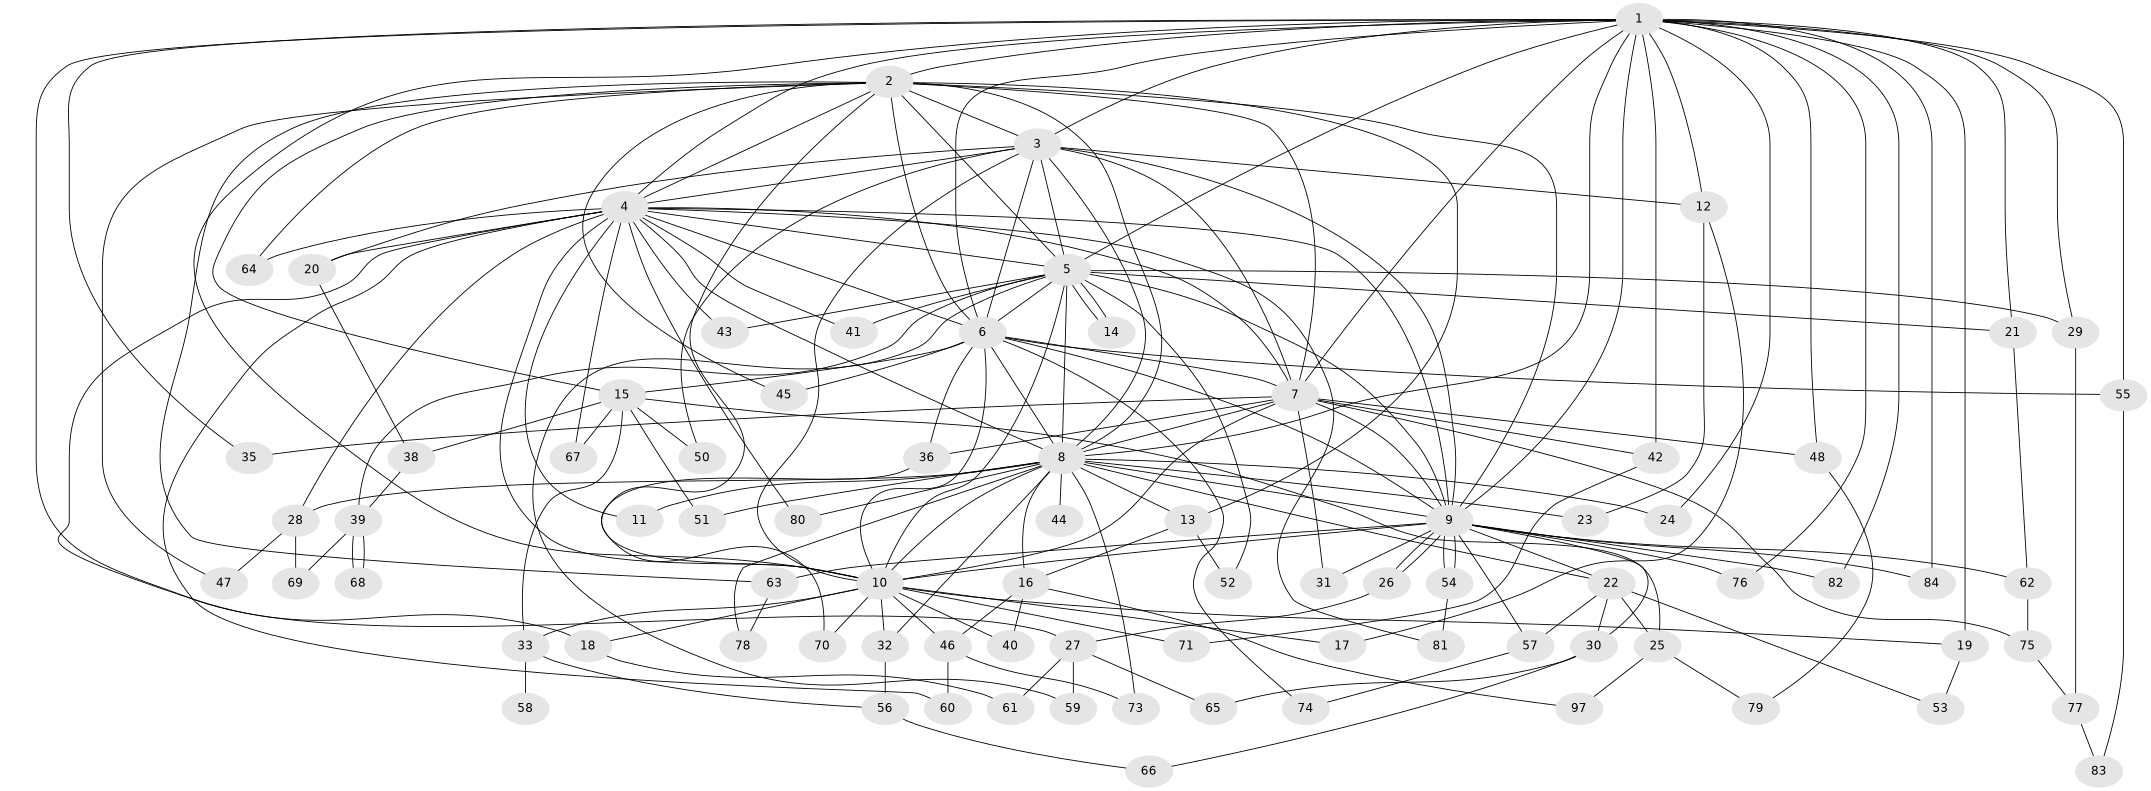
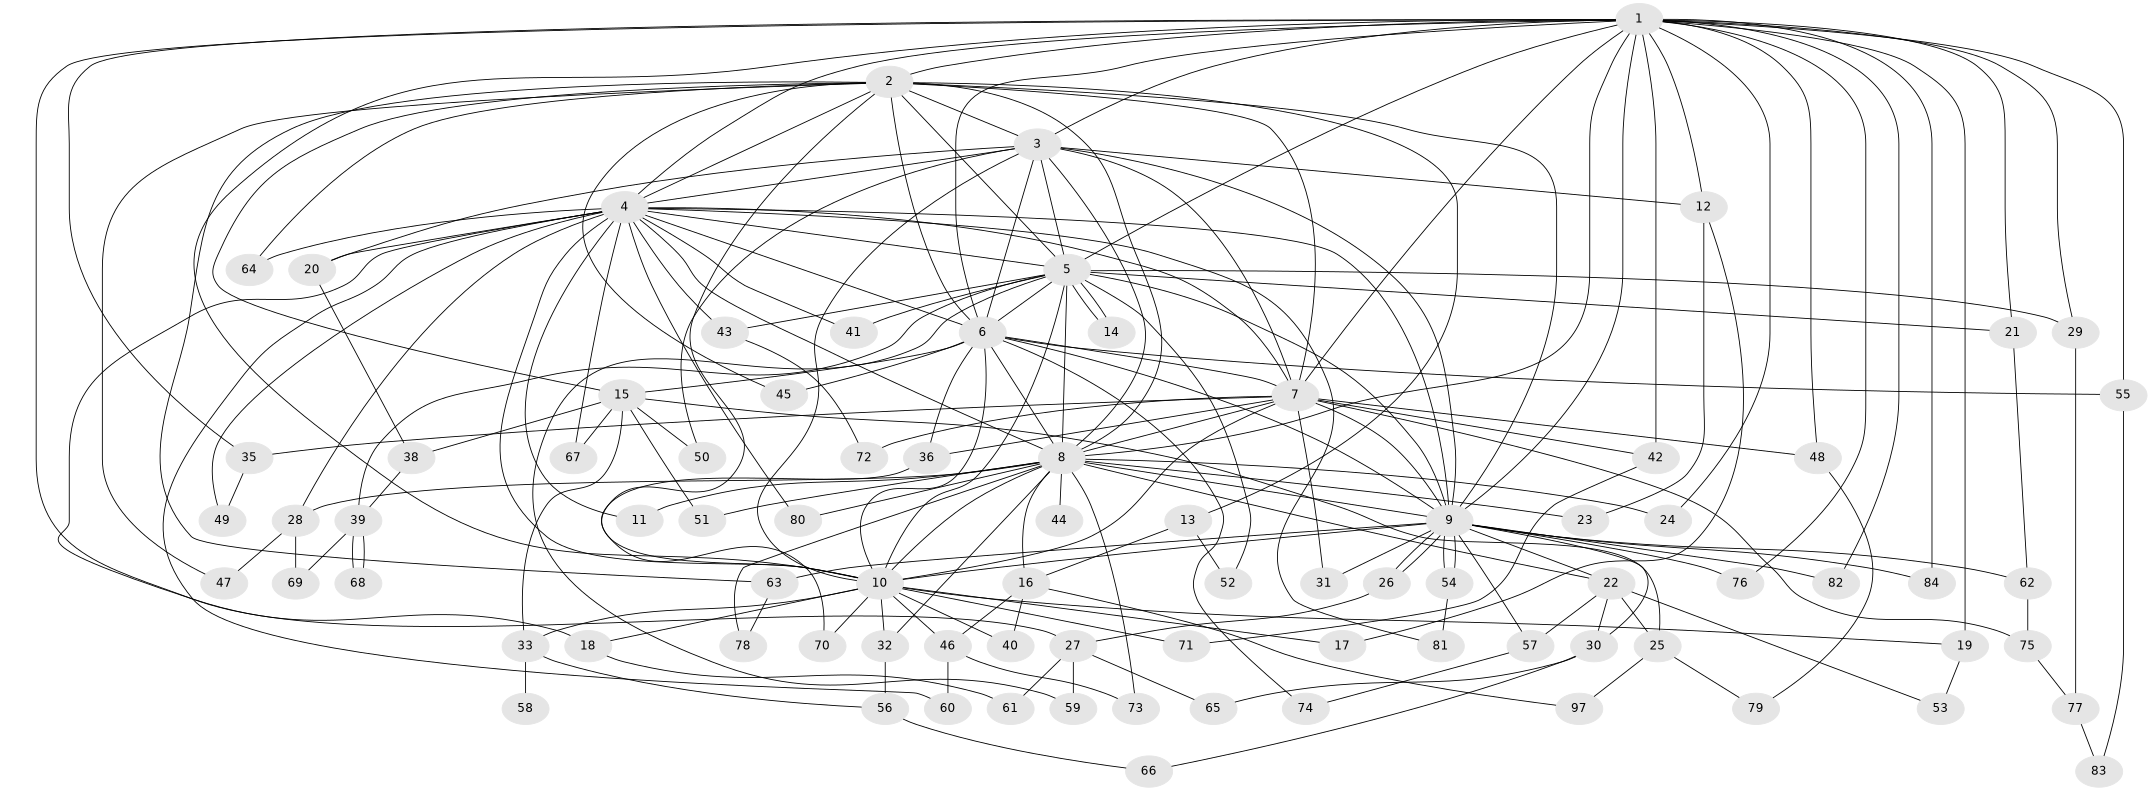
none -> (864, 458)
(1125, 489) -> none
none -> (223, 521)
